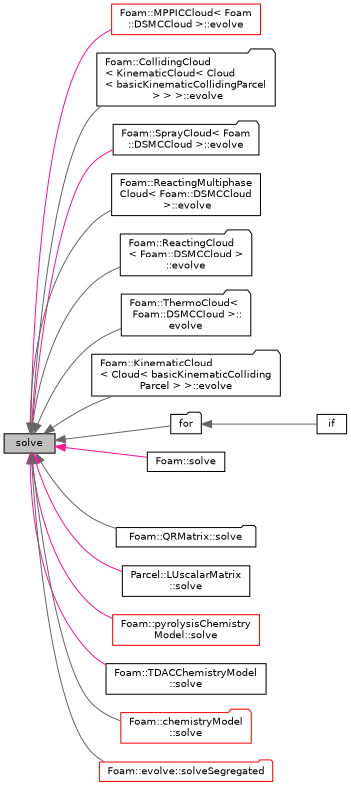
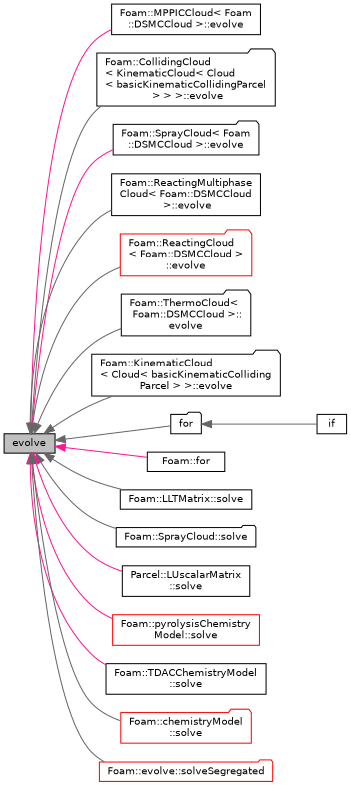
(186, 19) -> (186, 19)
(186, 255) -> (186, 255)
(30, 443) -> (30, 443)
(186, 462) -> (186, 462)
none -> (186, 500)
(186, 537) -> (186, 537)
